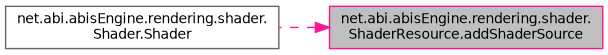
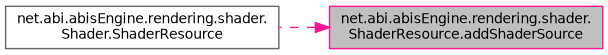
(142, 27) -> (142, 27)
